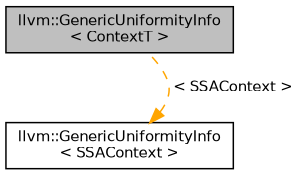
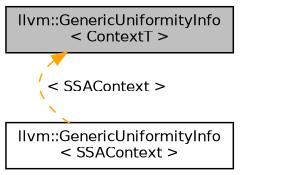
(167, 80) -> (42, 95)
